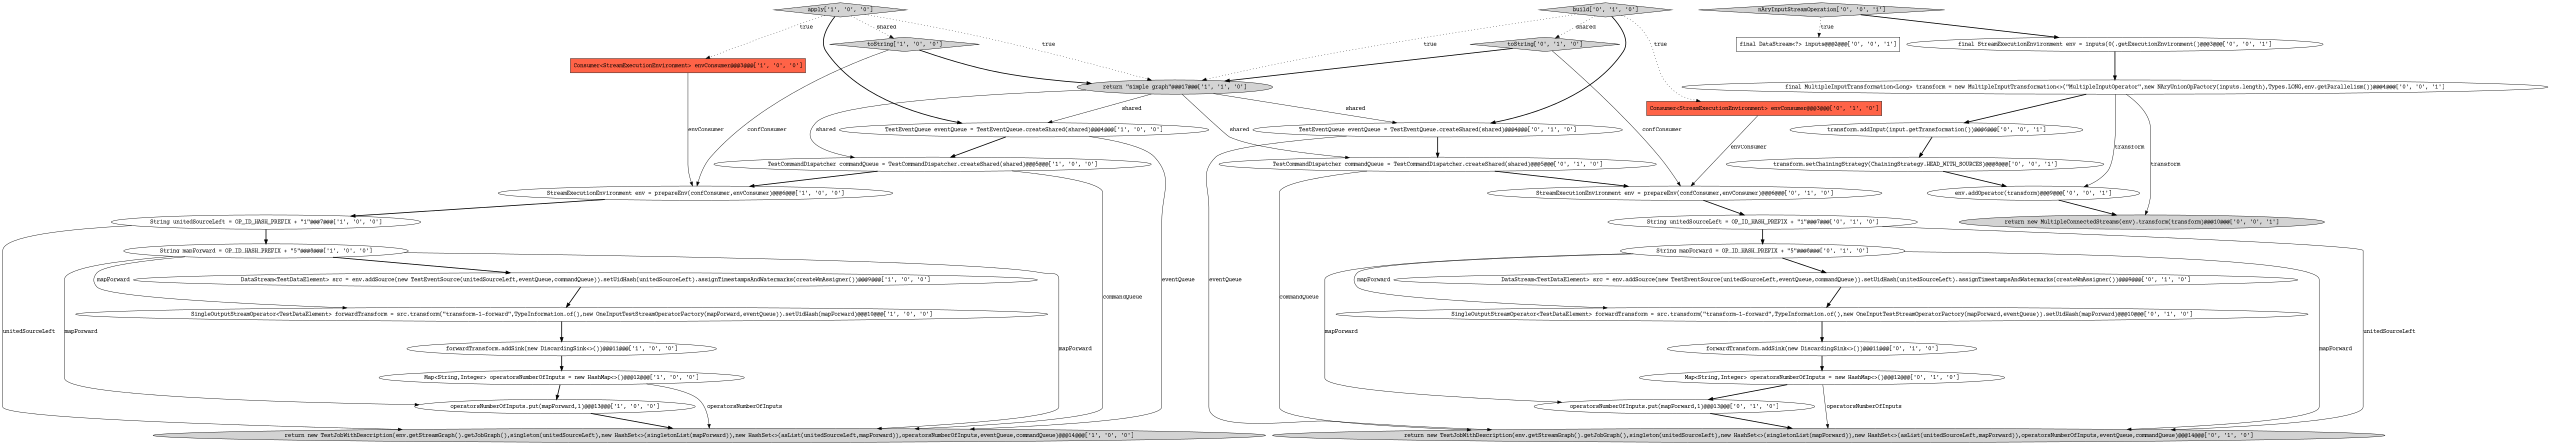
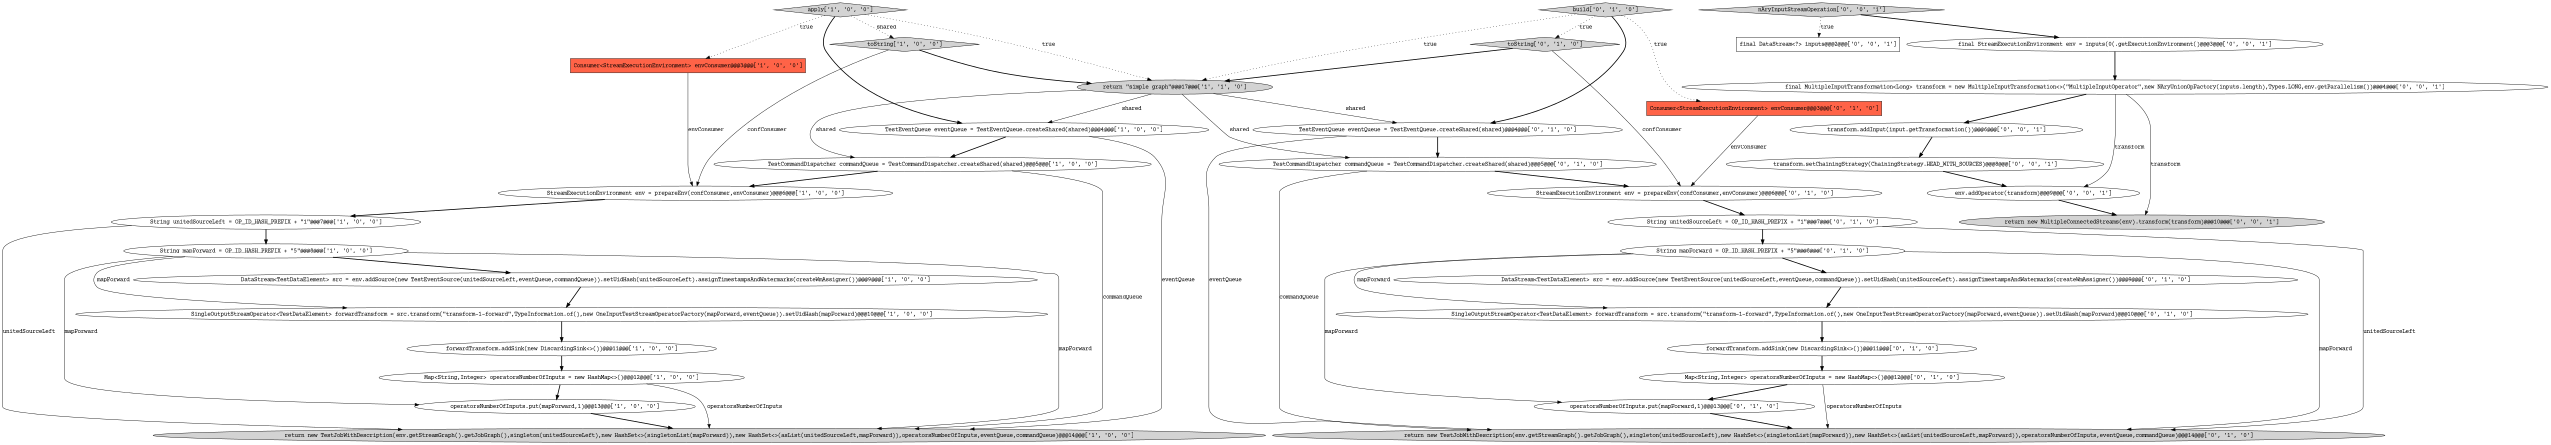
(1586, 27) -> (1586, 27)
